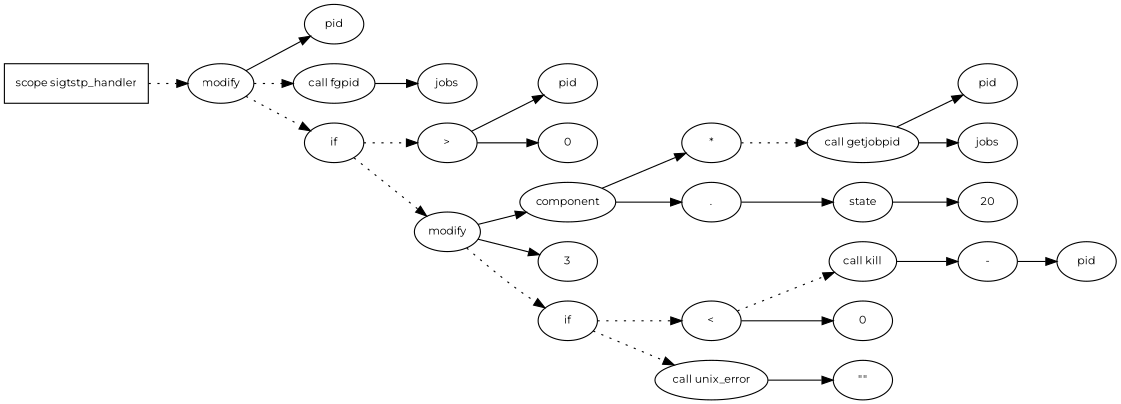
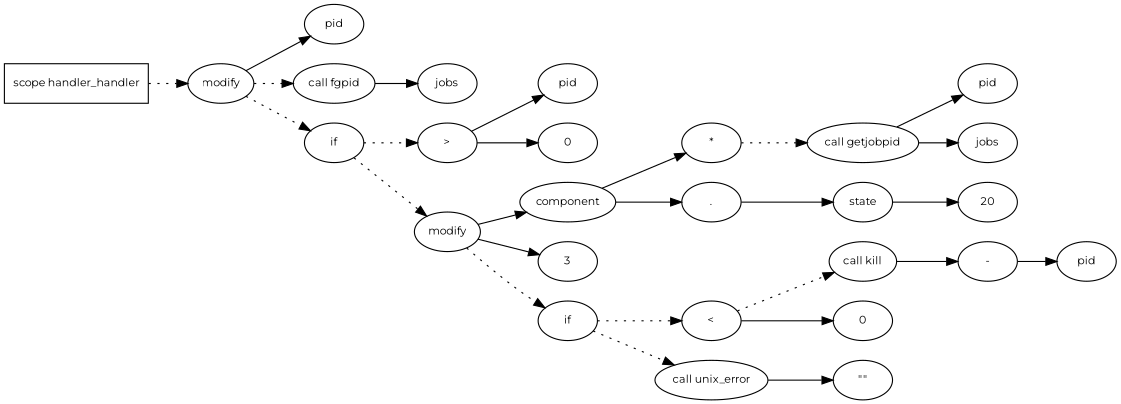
(76, 83) -> (76, 83)
